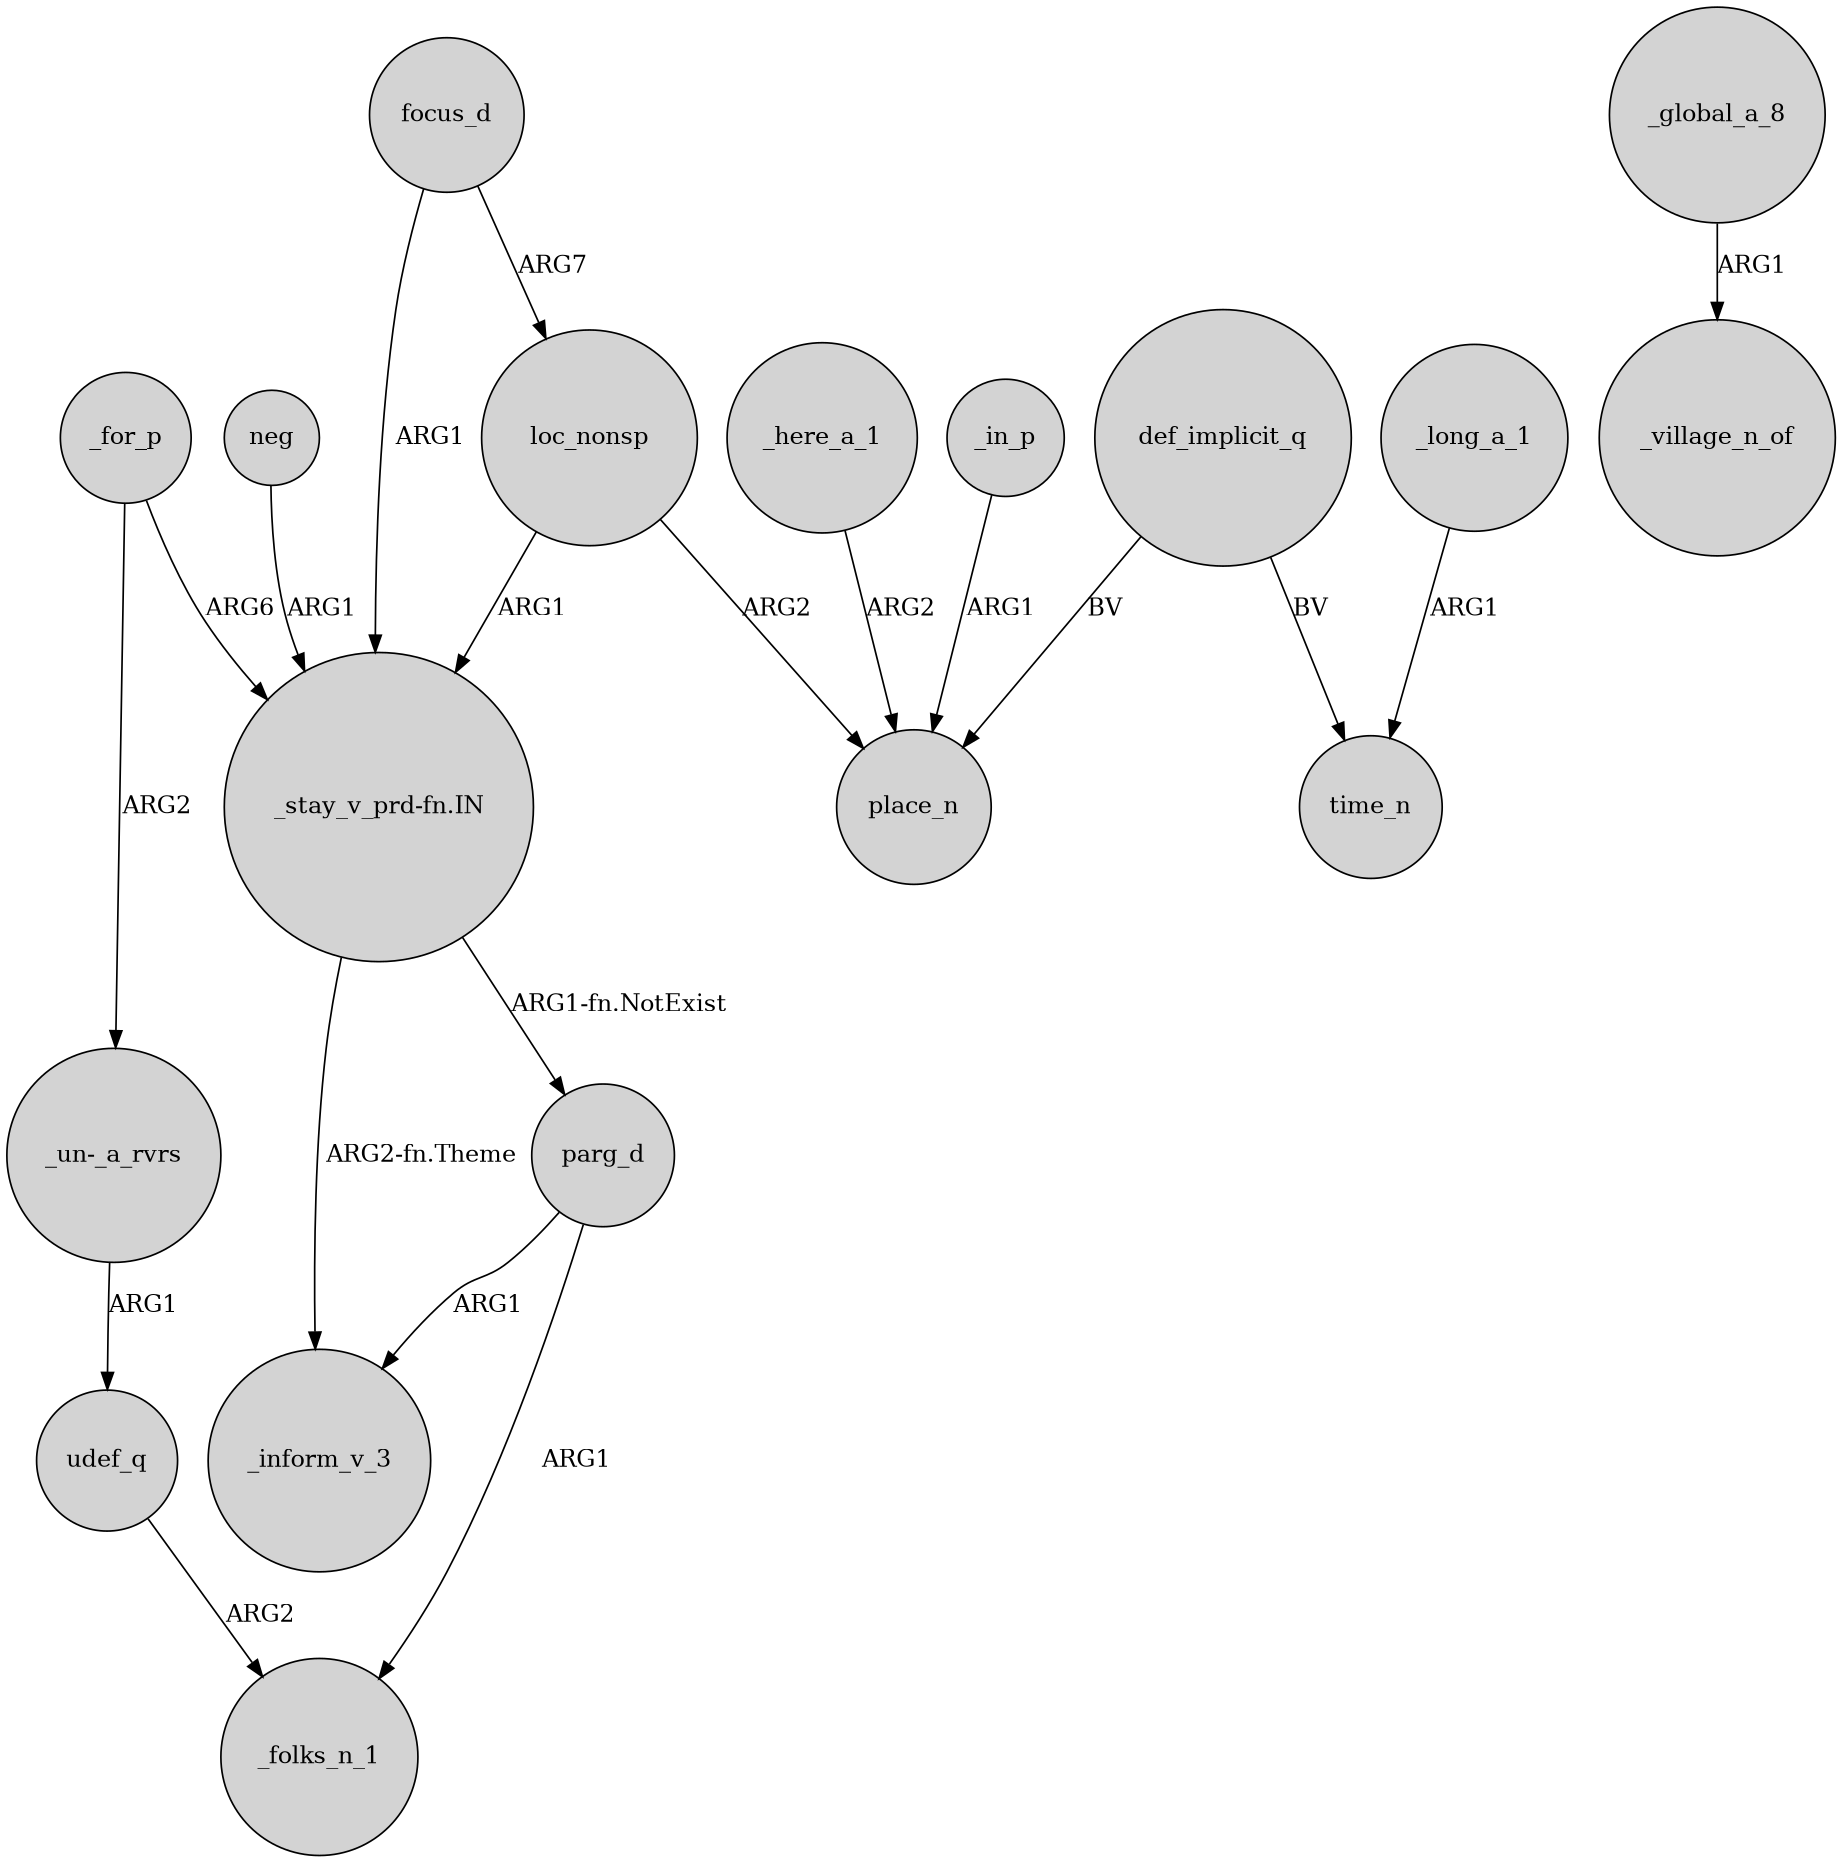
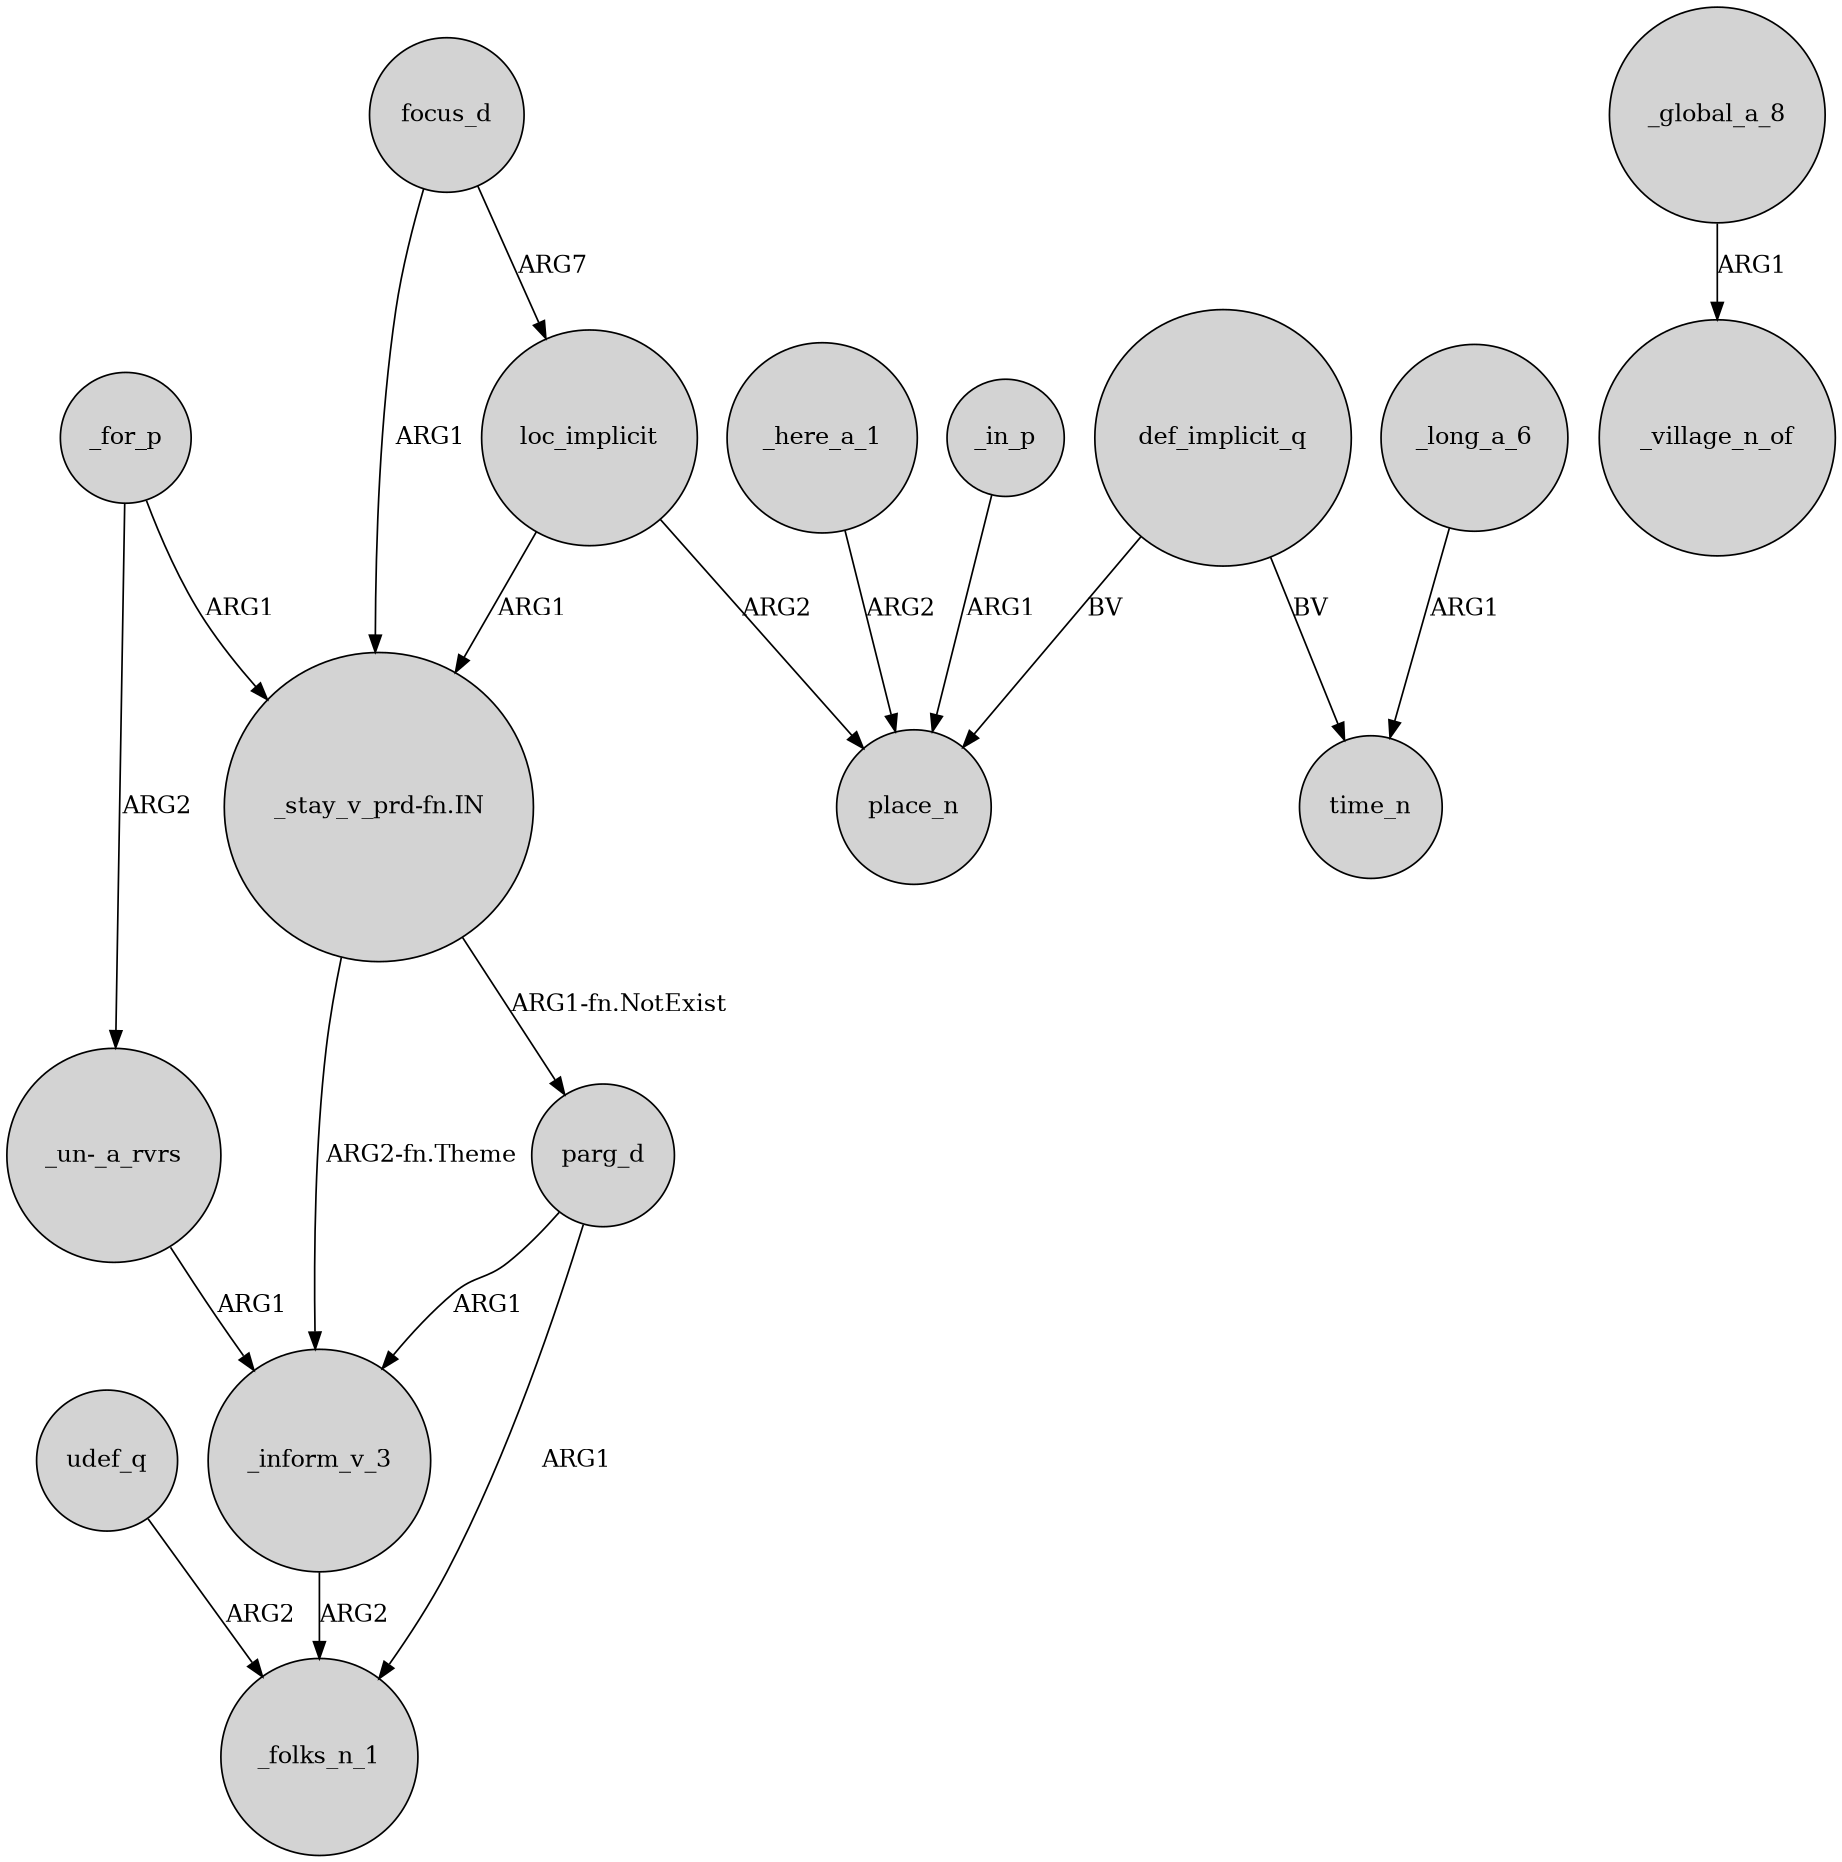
(272, 438) -> none
(589, 438) -> (589, 438)
(1474, 438) -> (1474, 438)
(240, 609) -> (240, 609)
(108, 1317) -> (206, 1302)
none -> (319, 1607)
